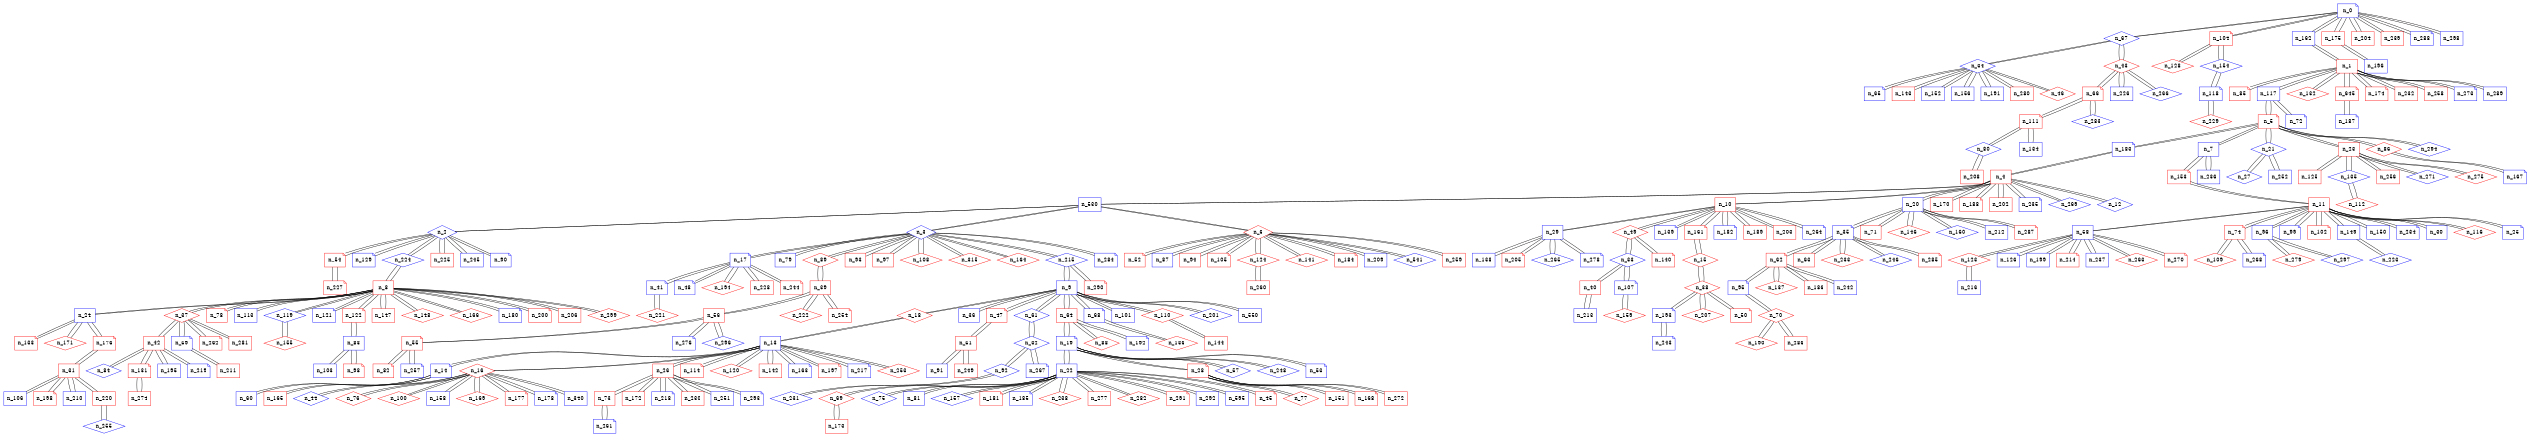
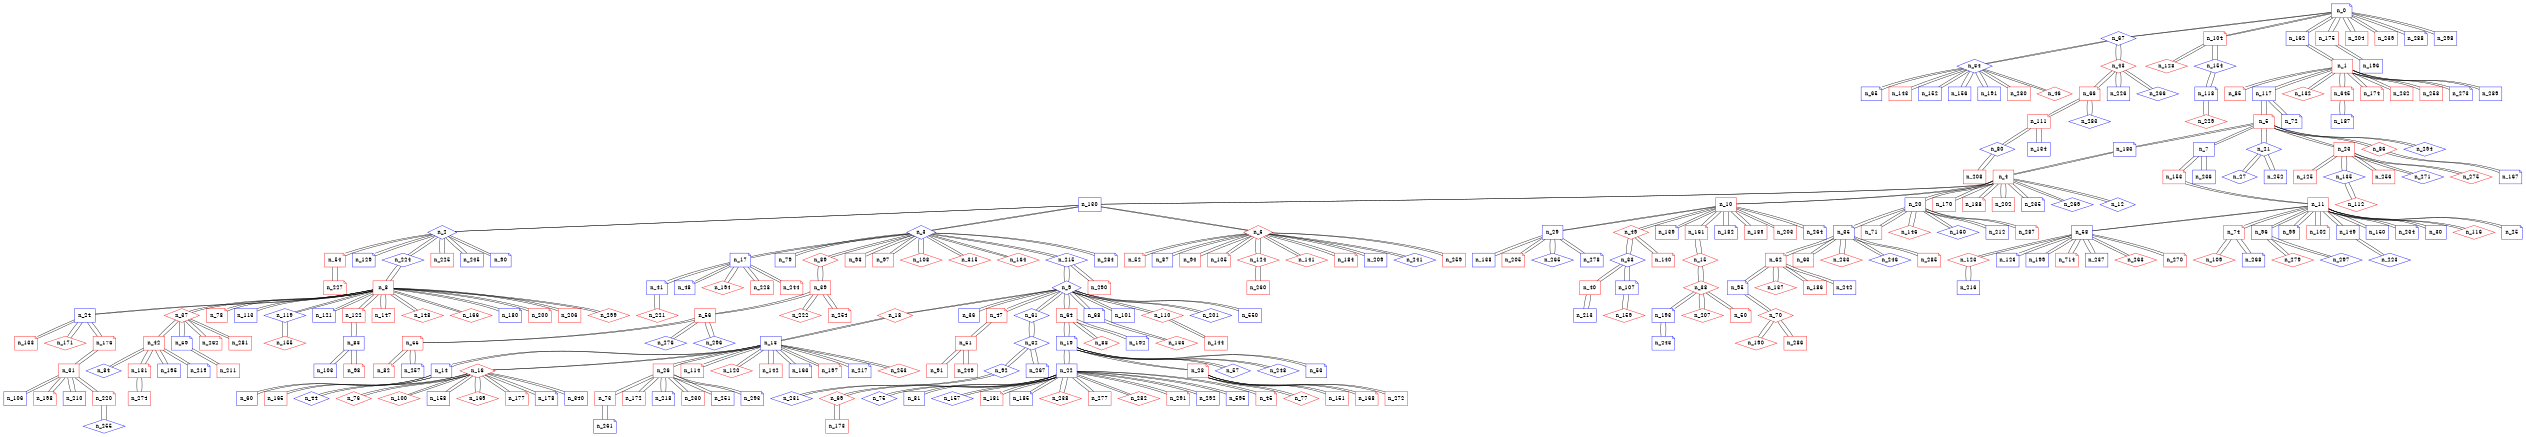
(1090, 205) -> (1090, 205)
(1415, 260) -> (1415, 260)
(2068, 260) -> (2067, 260)
(1067, 288) -> (1067, 288)
(684, 343) -> (666, 343)
(937, 371) -> (937, 371)
(104, 399) -> (104, 399)
